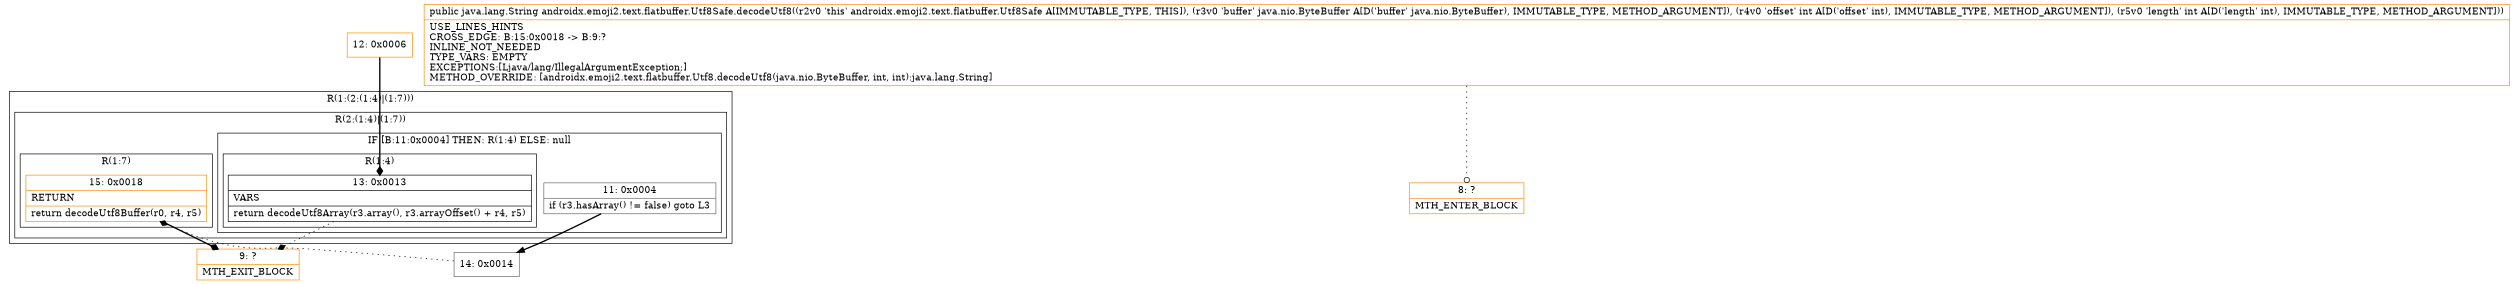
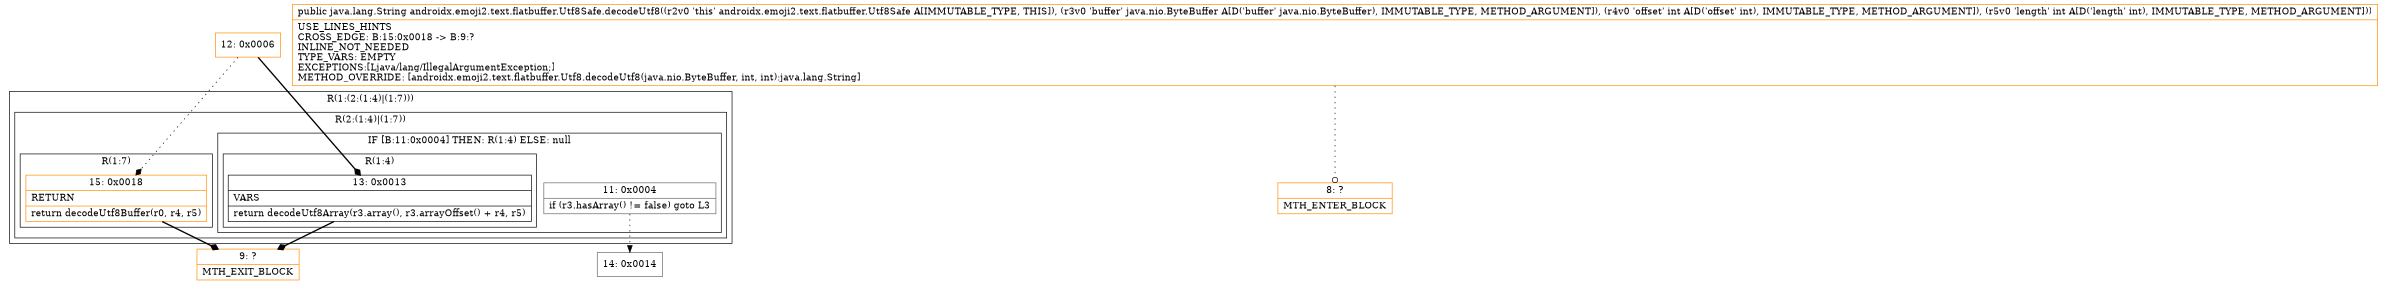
(572, 228) -> (630, 228)
(310, 233) -> (310, 233)
(309, 249) -> (194, 108)
